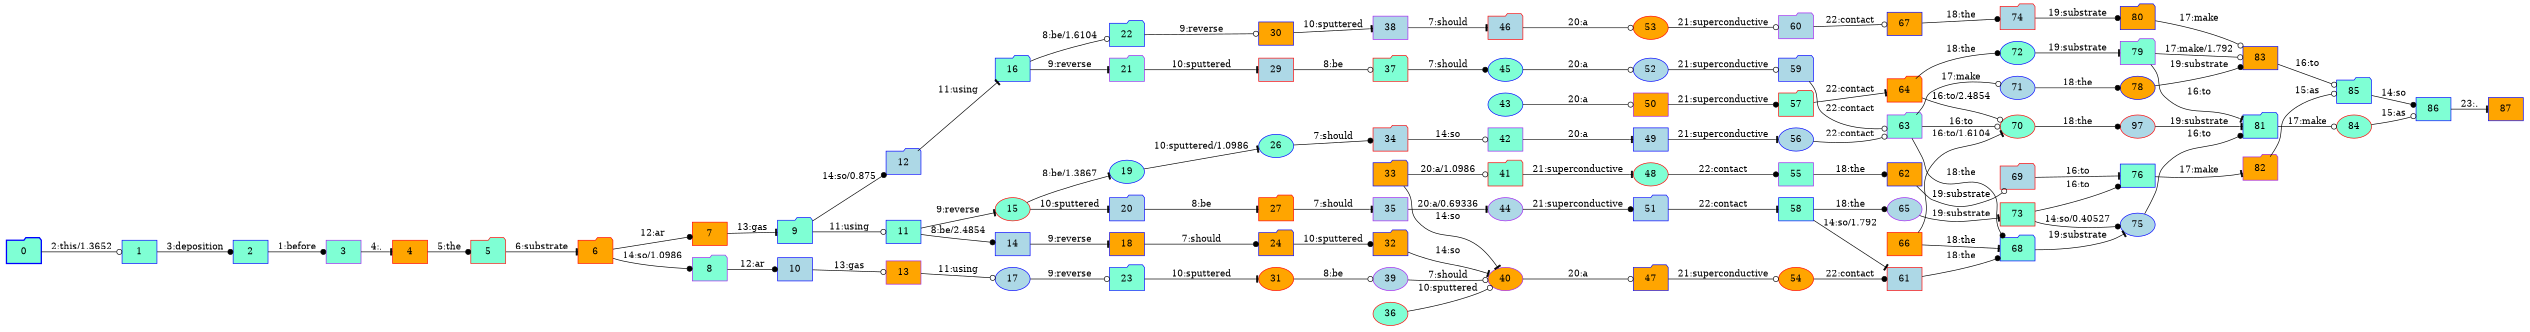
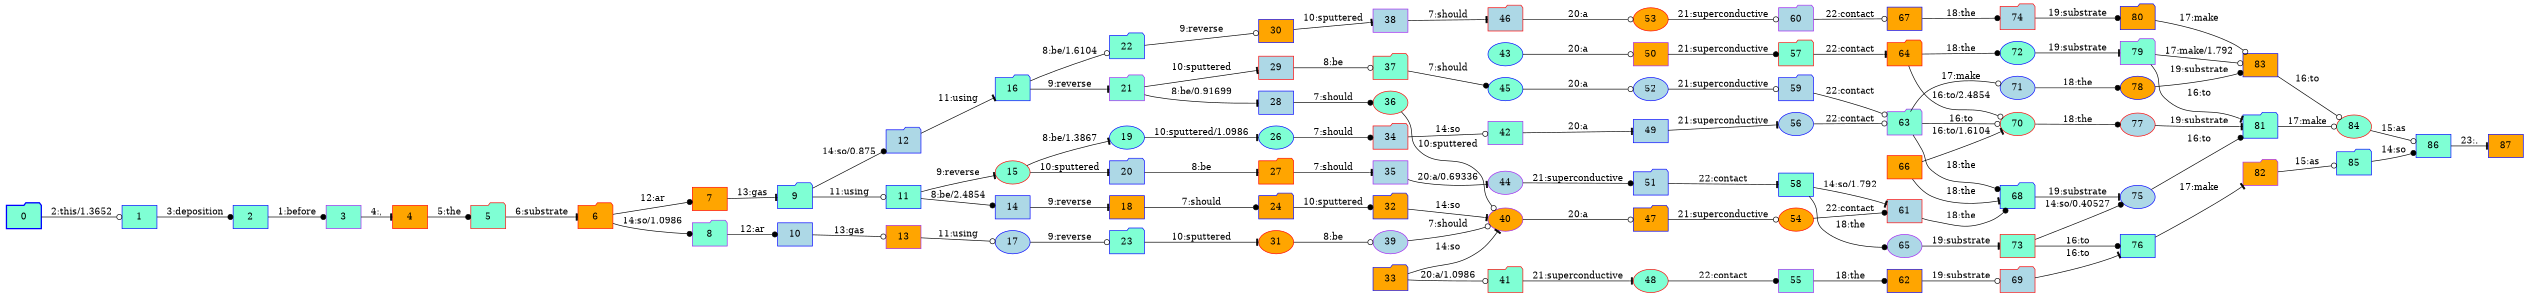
(2305, 74) -> (2307, 96)
none -> (1276, 103)
(2138, 127) -> (2138, 125)
